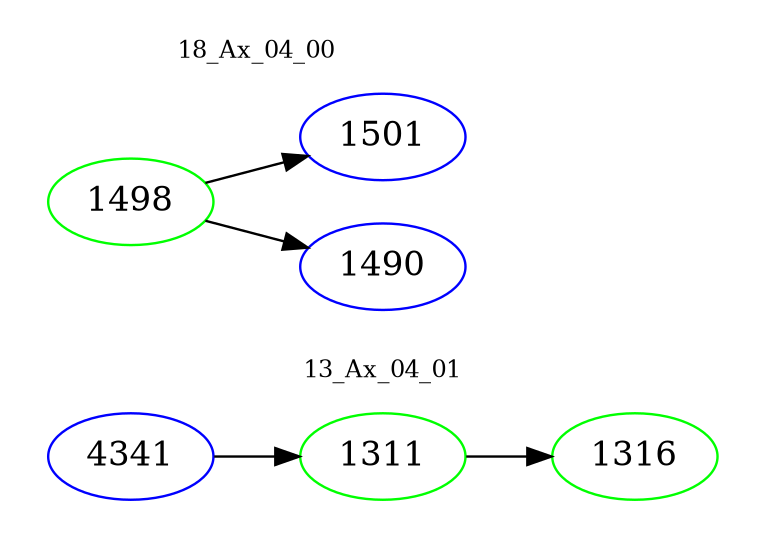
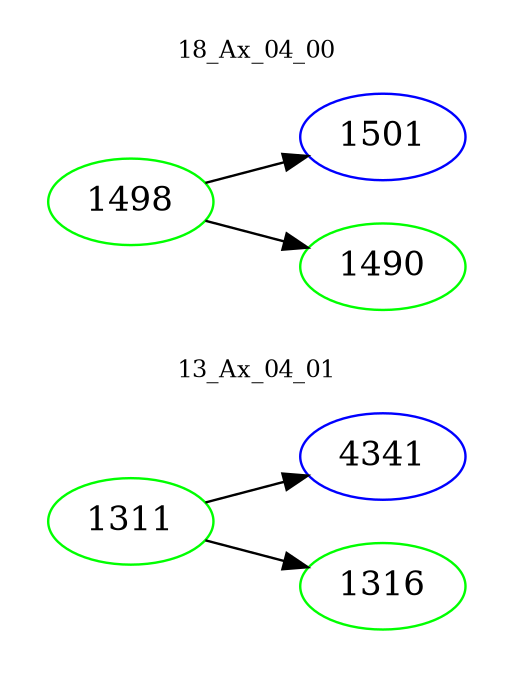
(383, 267) -> (383, 267)
(245, 457) -> (245, 492)
